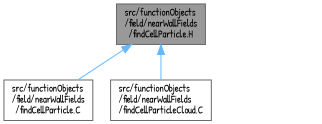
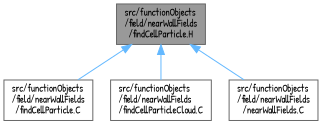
none -> (274, 100)
